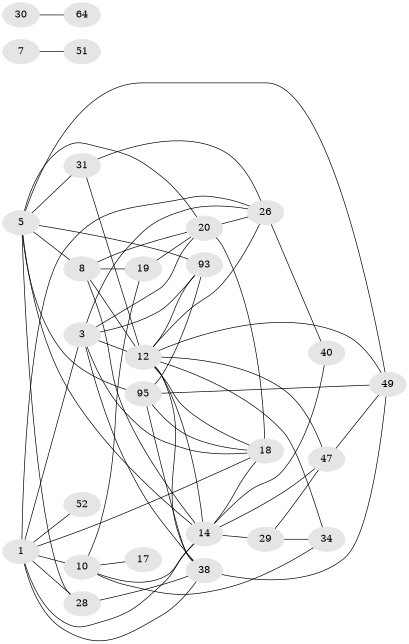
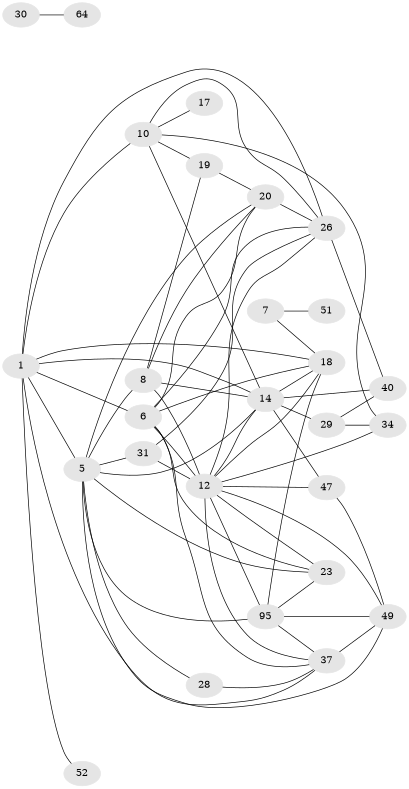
none -> (238, 119)
(204, 265) -> (327, 573)
(82, 335) -> (143, 417)
(253, 335) -> (296, 337)
(297, 500) -> (357, 407)
none -> (235, 551)
(204, 570) -> (327, 661)
(52, 578) -> (52, 418)
